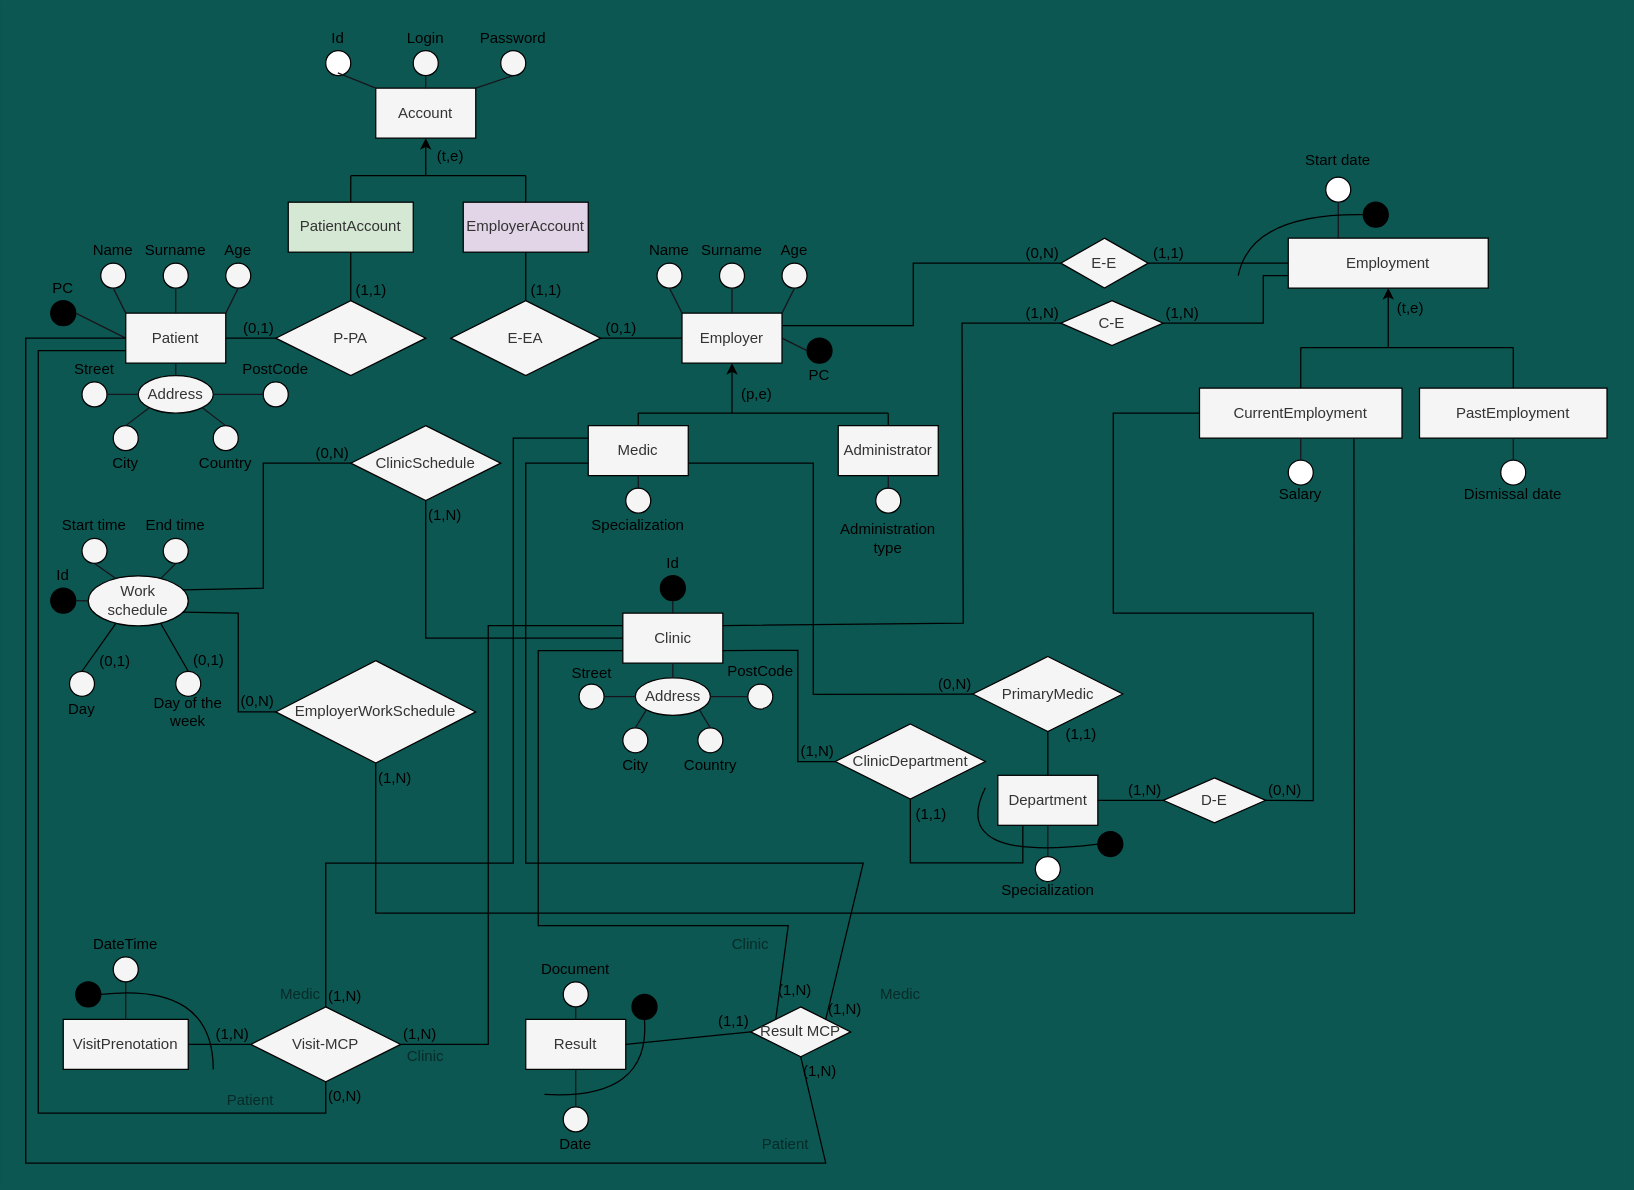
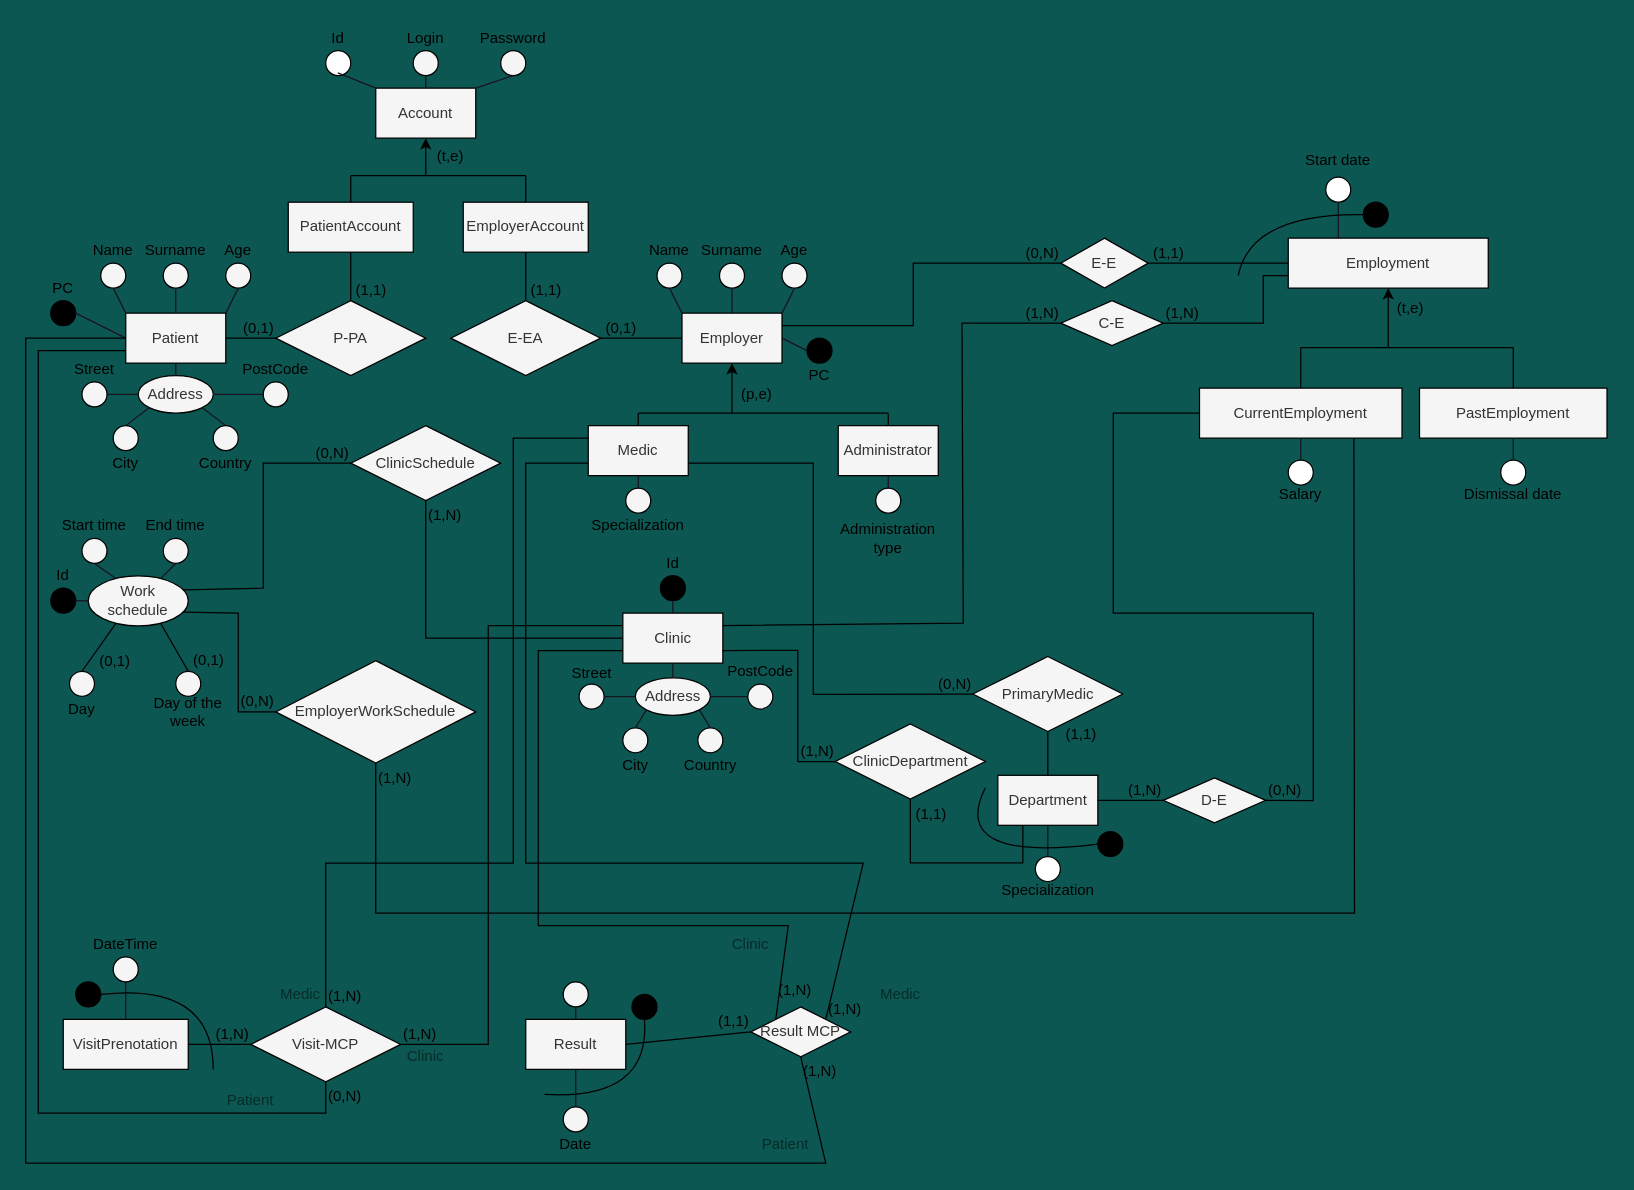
(351, 227) -> (351, 227)
(526, 227) -> (526, 227)
(576, 969) -> none
